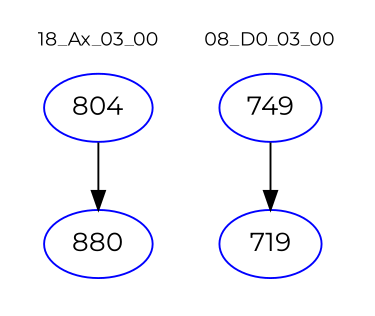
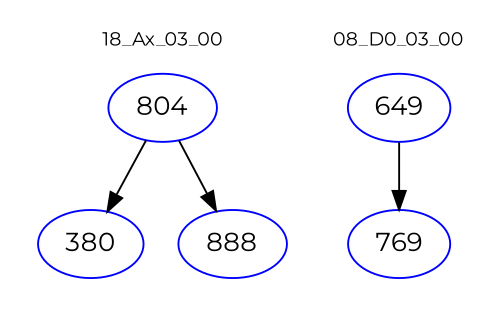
(271, 108) -> (399, 108)
(98, 244) -> (91, 244)
none -> (233, 244)
(271, 244) -> (399, 244)
